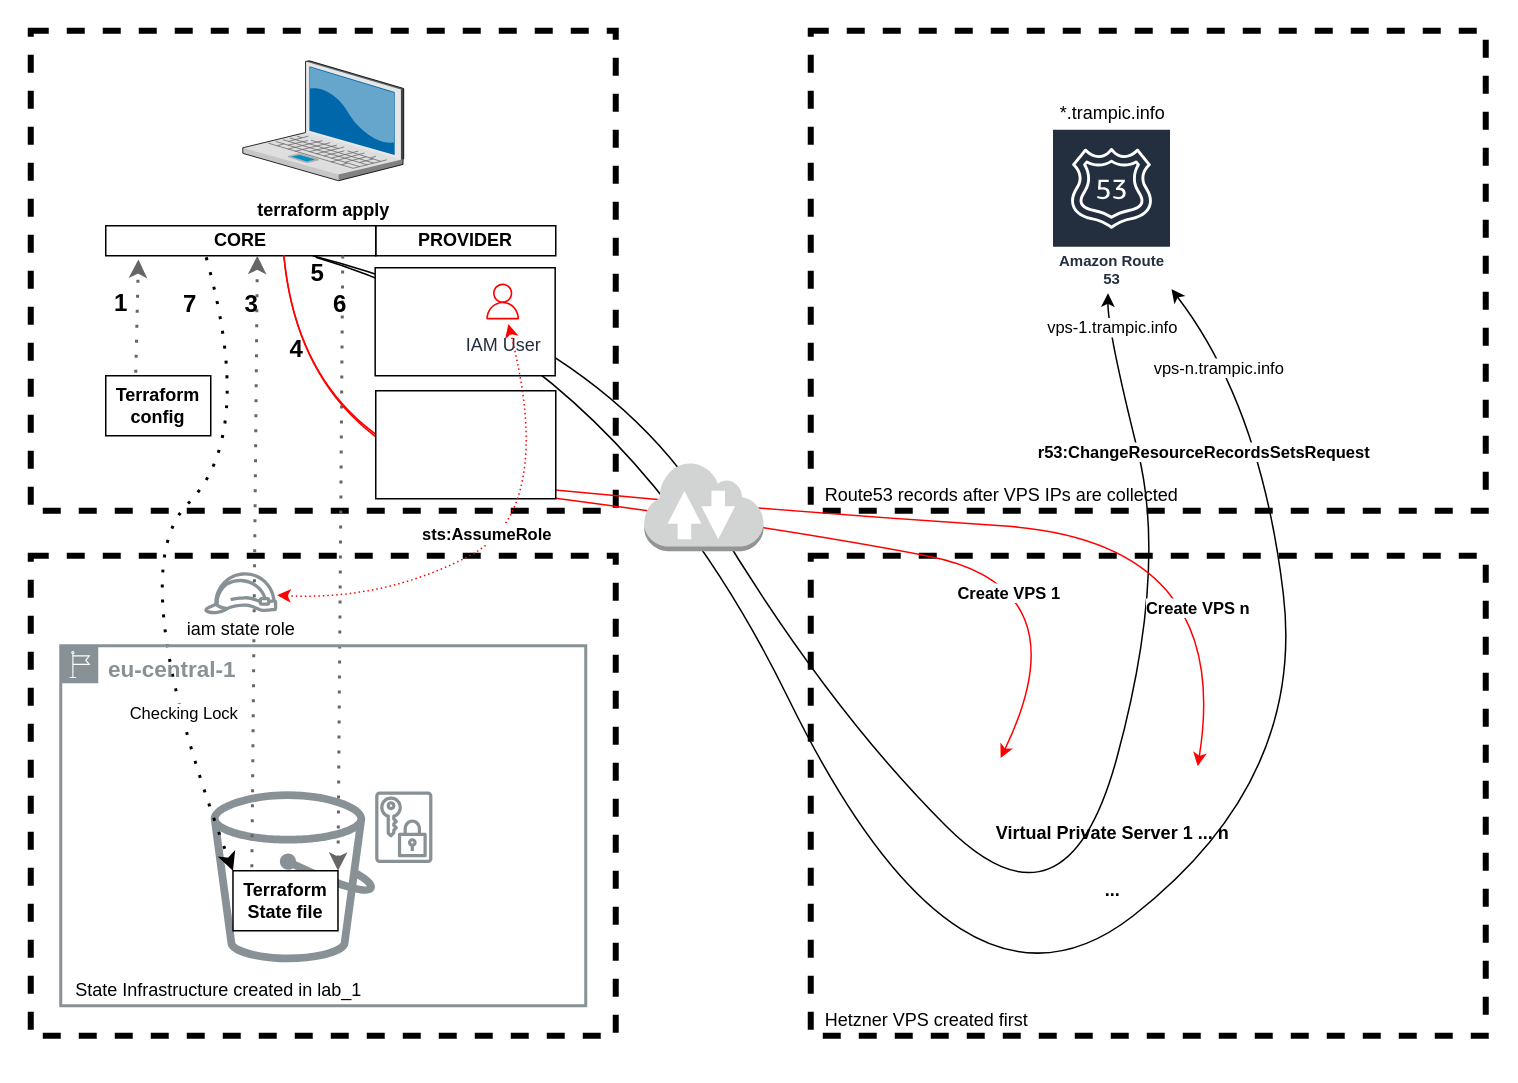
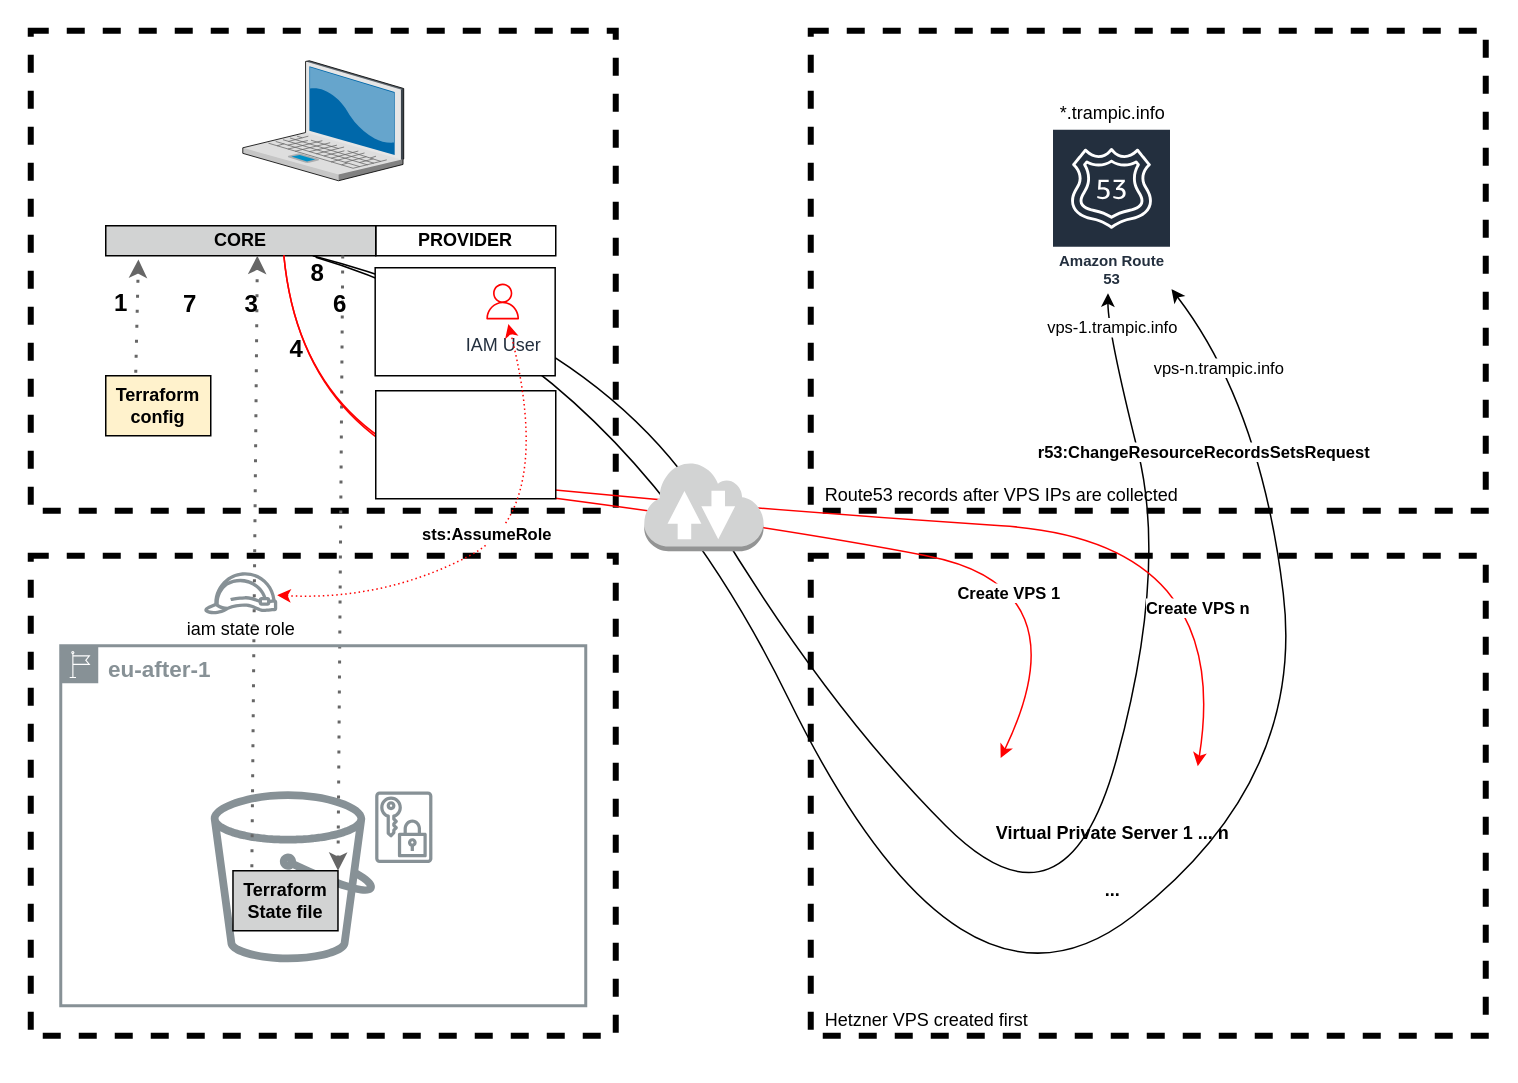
(323, 211) -> none
(241, 241) -> (241, 241)
(316, 270) -> (316, 270)
(158, 406) -> (158, 406)
(196, 494) -> none
(167, 667) -> (159, 667)
(285, 901) -> (285, 901)
(218, 991) -> none
